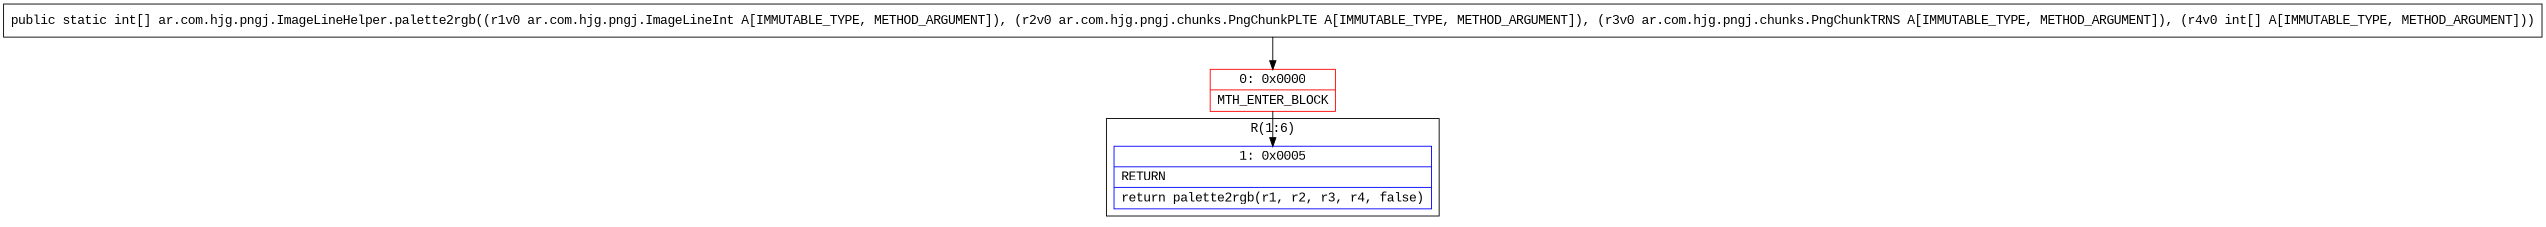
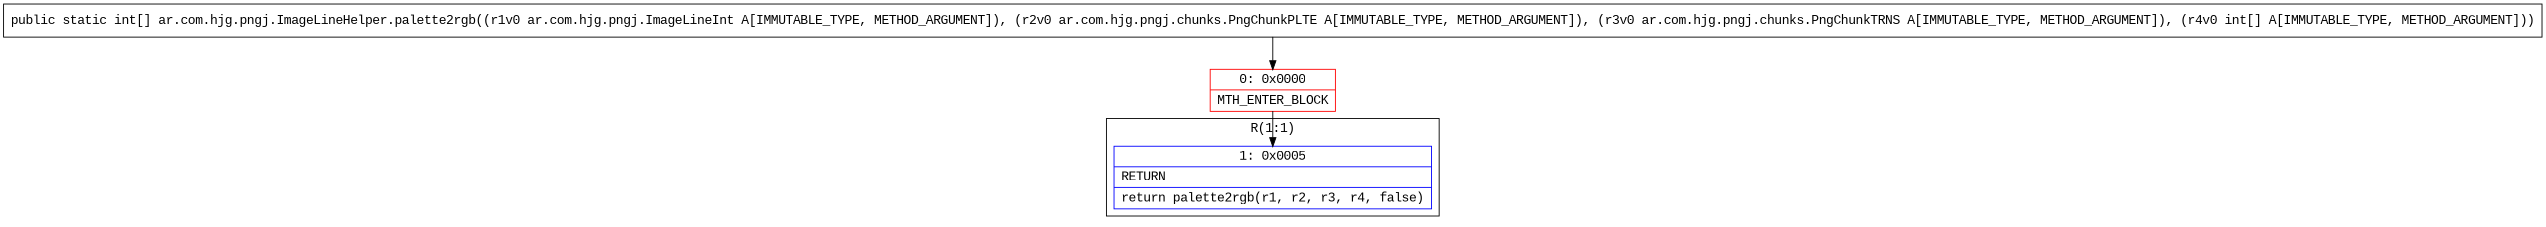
(1273, 129) -> (1273, 129)
